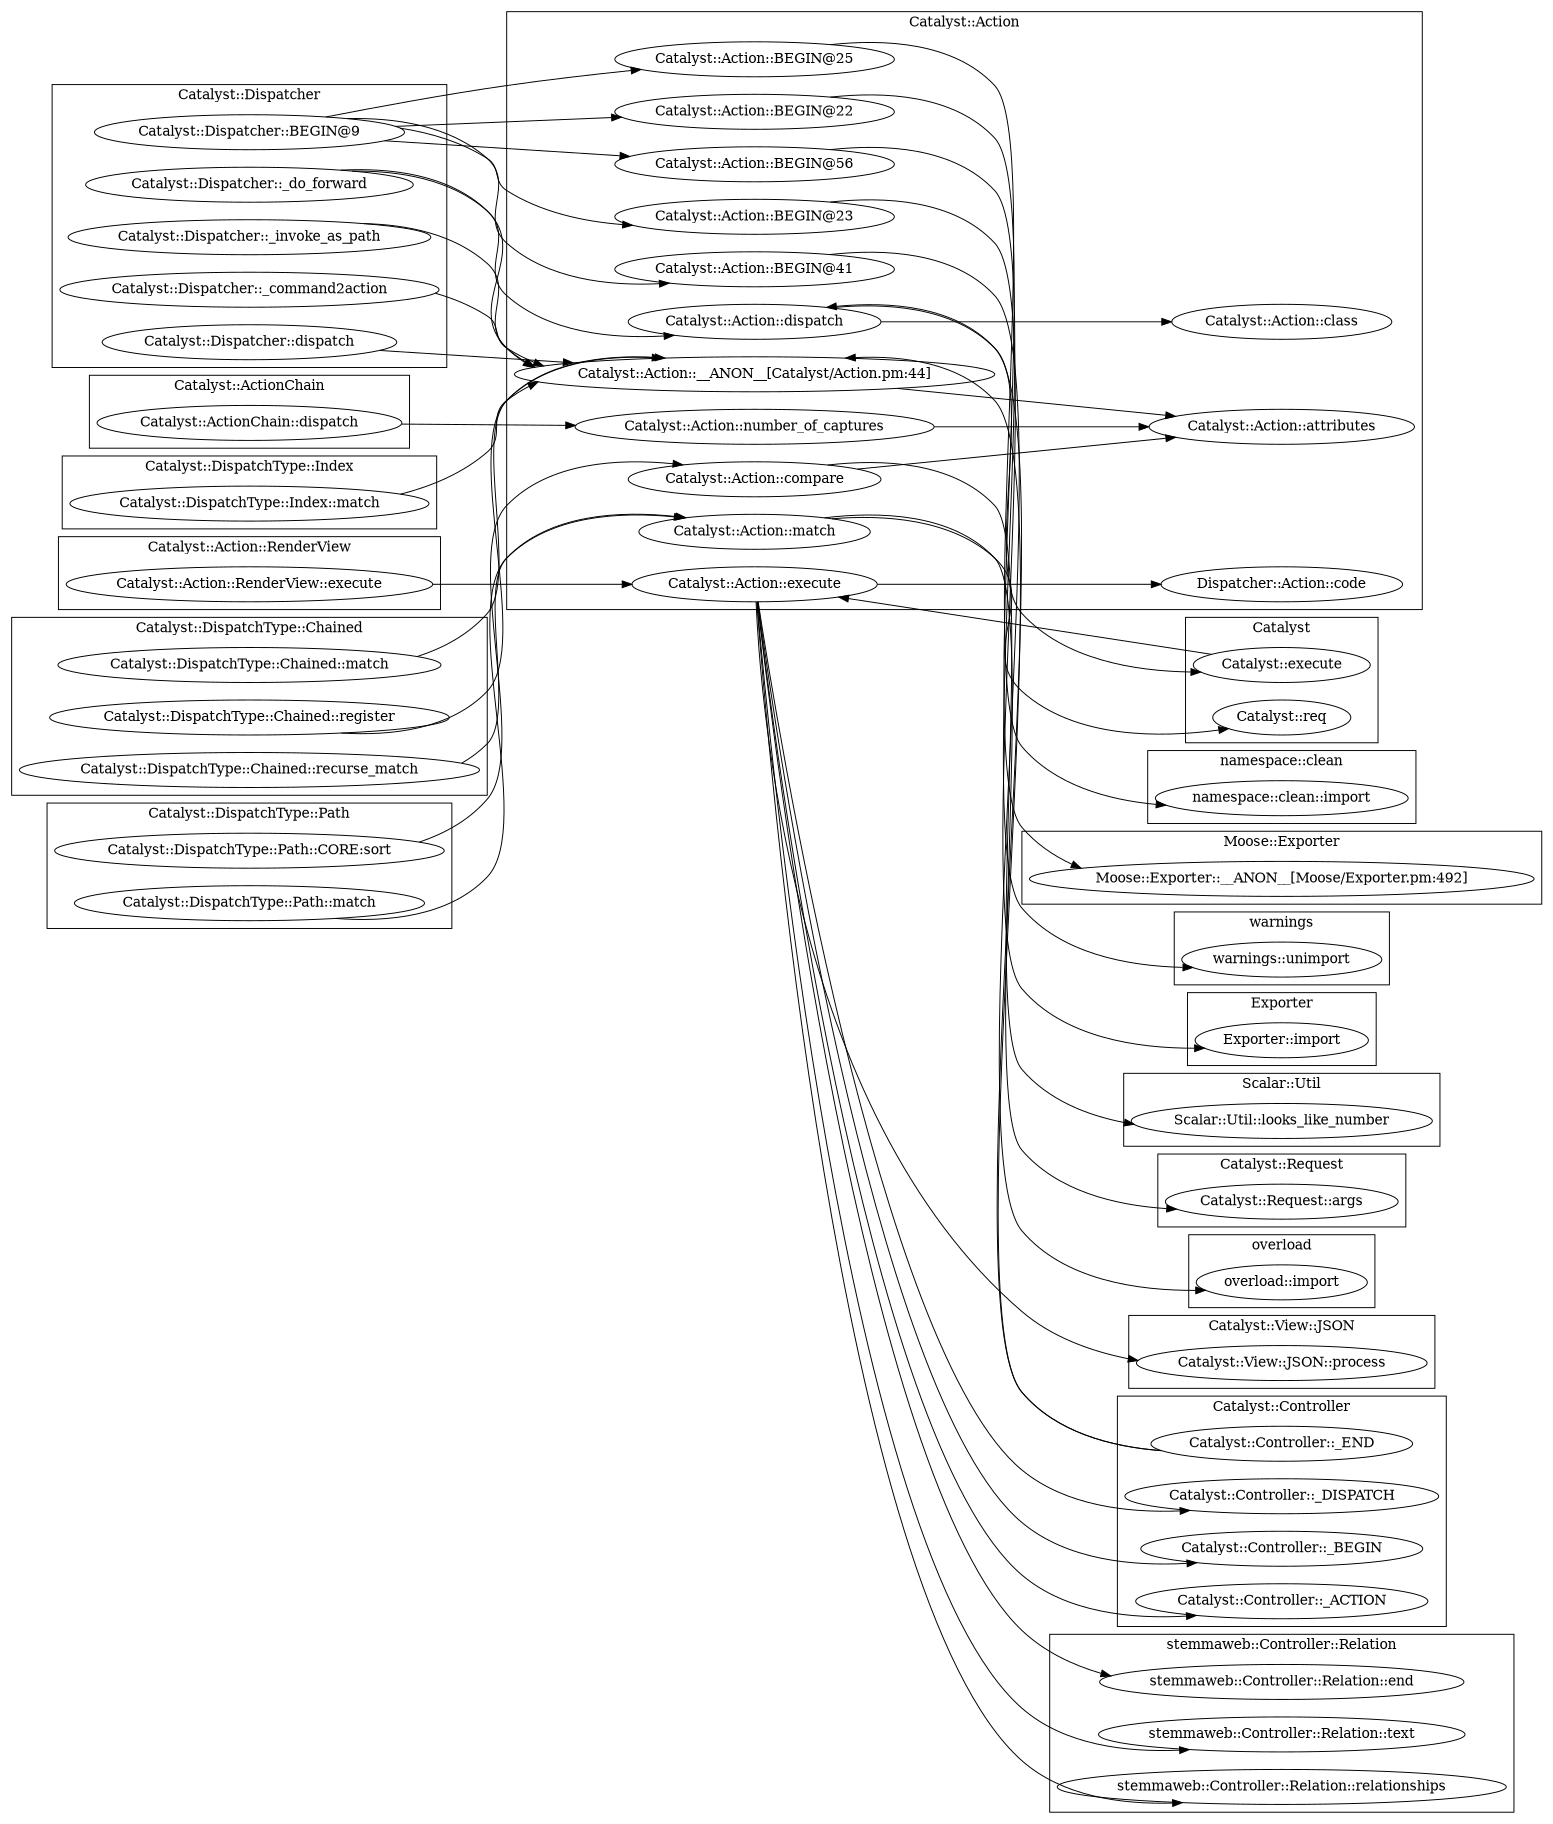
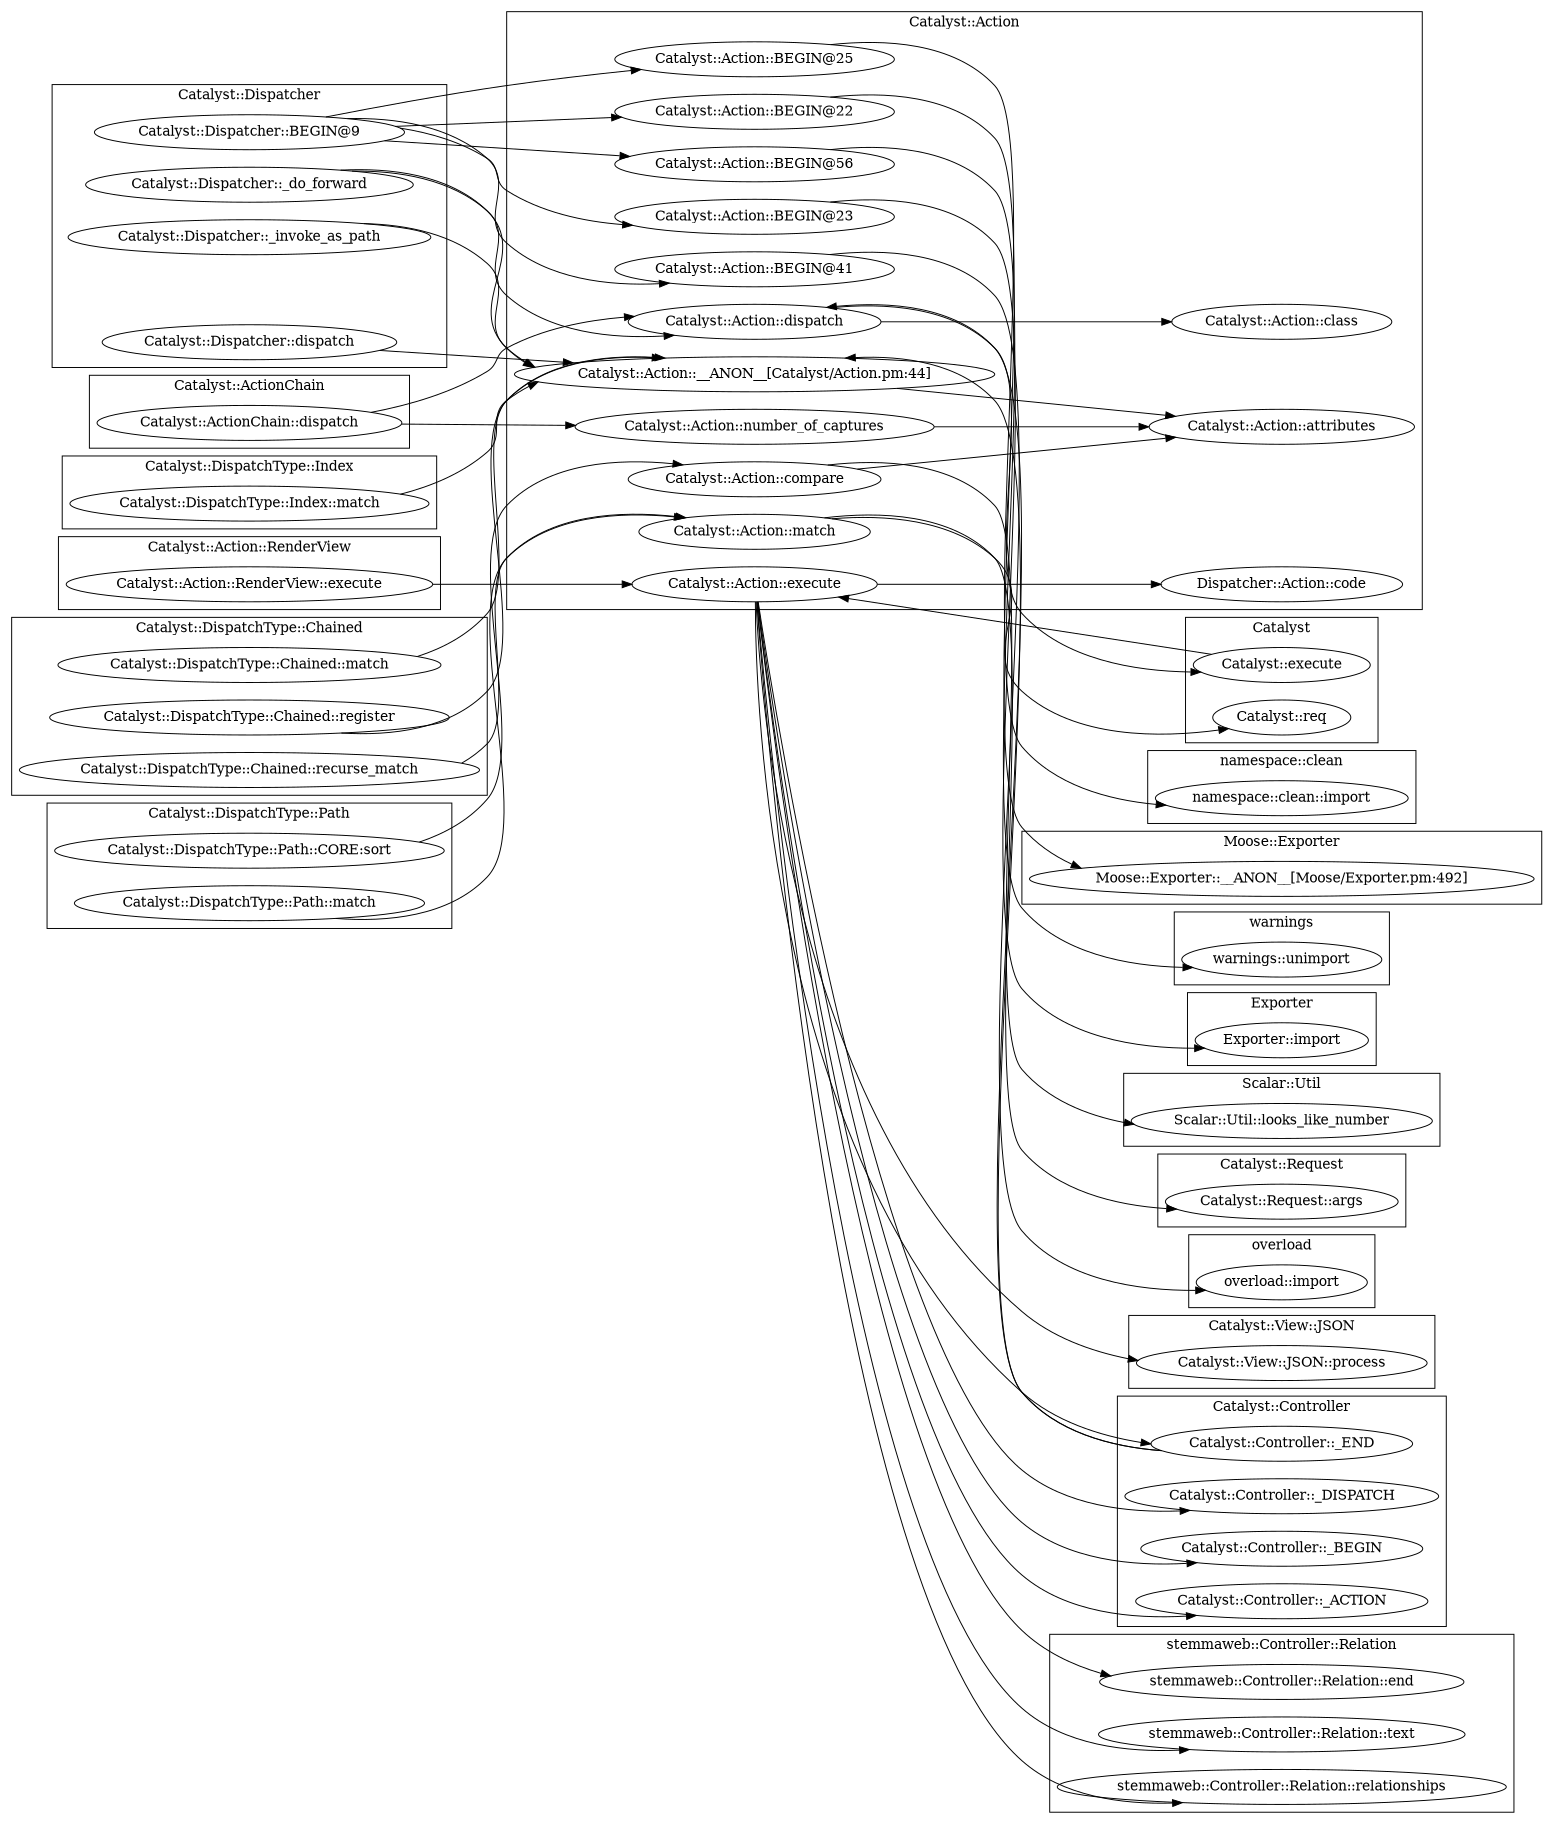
(249, 290) -> none
none -> (493, 366)
none -> (881, 1201)
